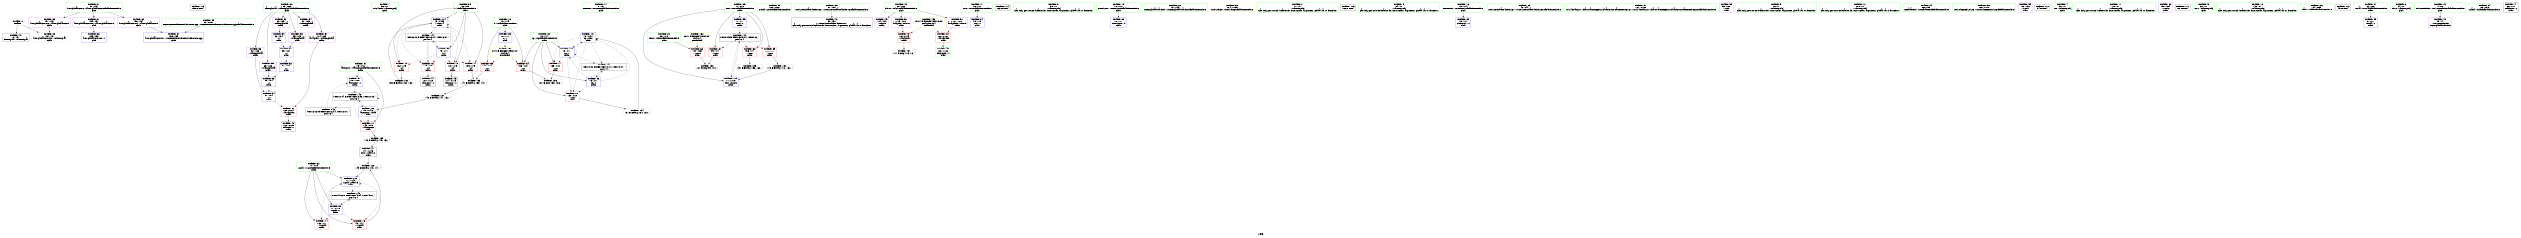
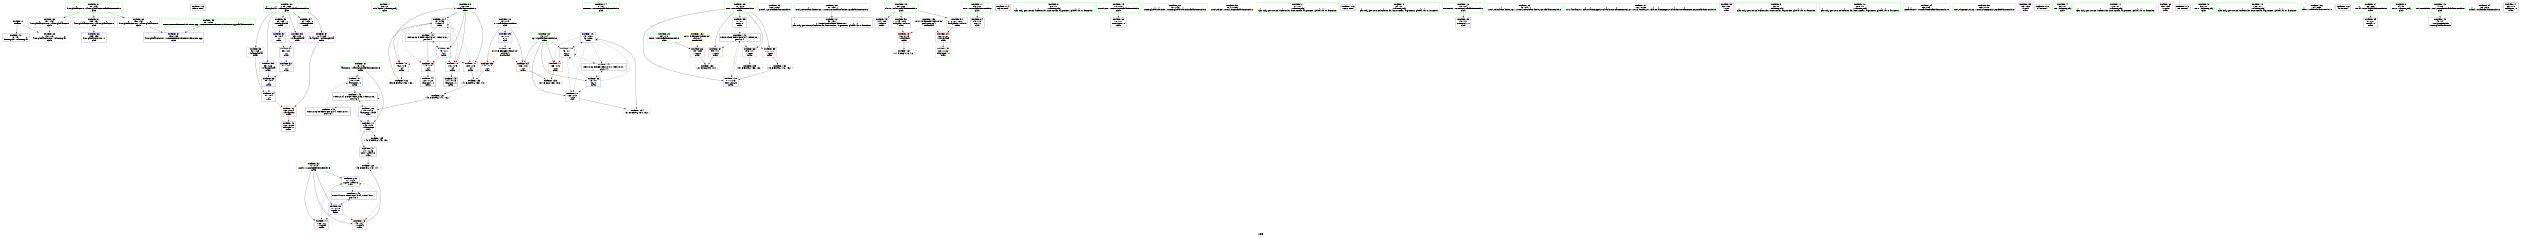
(637, 61) -> (635, 61)
(374, 144) -> (362, 139)
(361, 173) -> none
